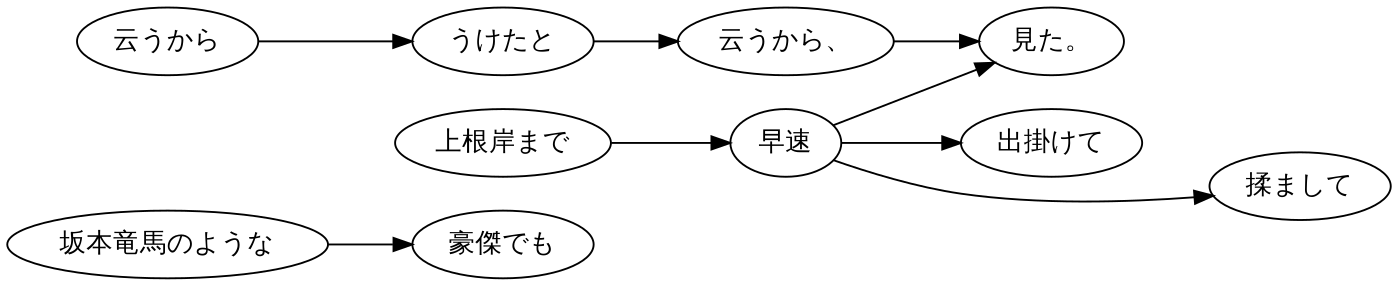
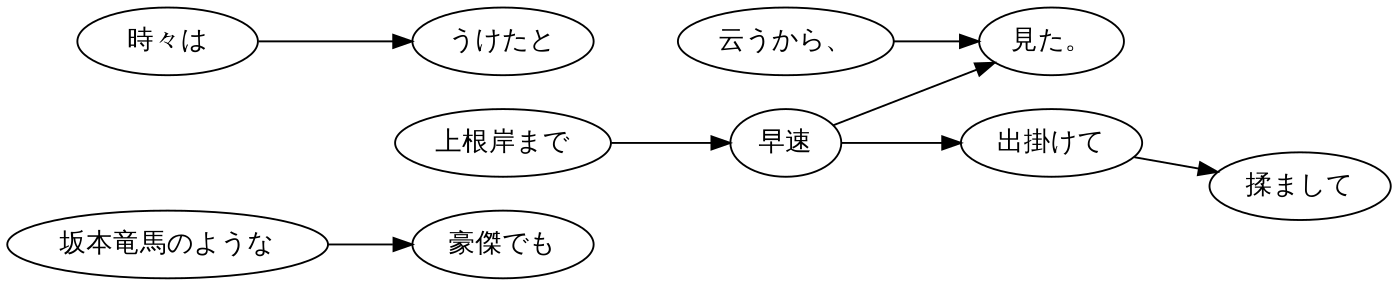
(168, 41) -> (168, 41)
(627, 41) -> none
(1011, 199) -> (1167, 163)
